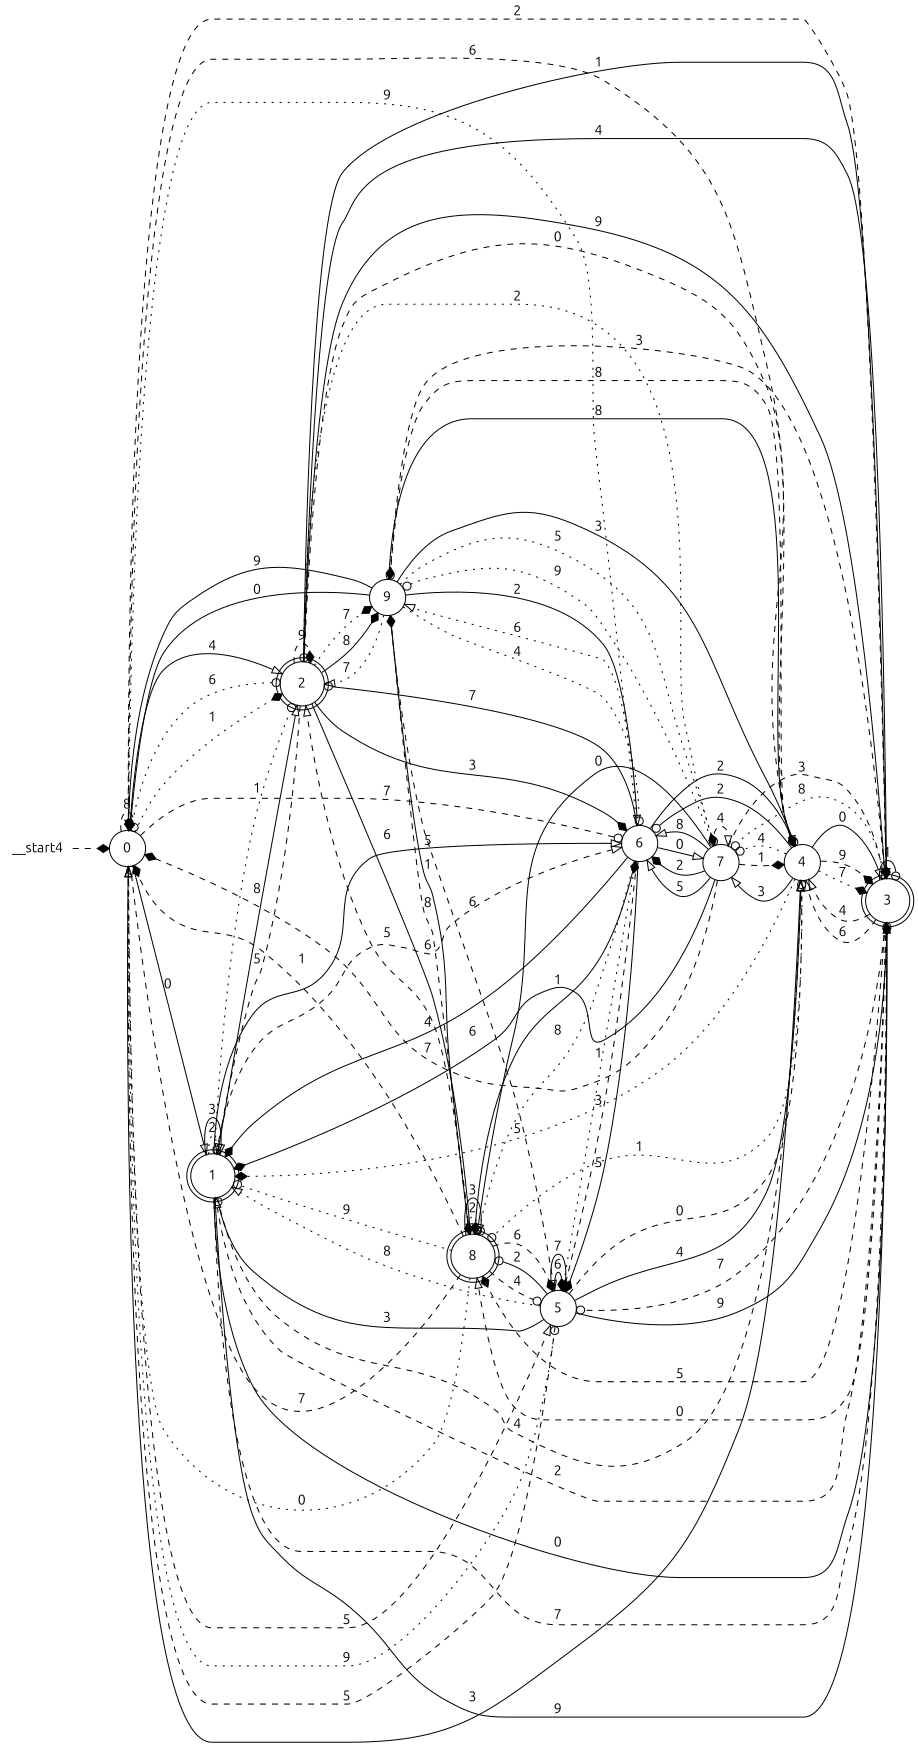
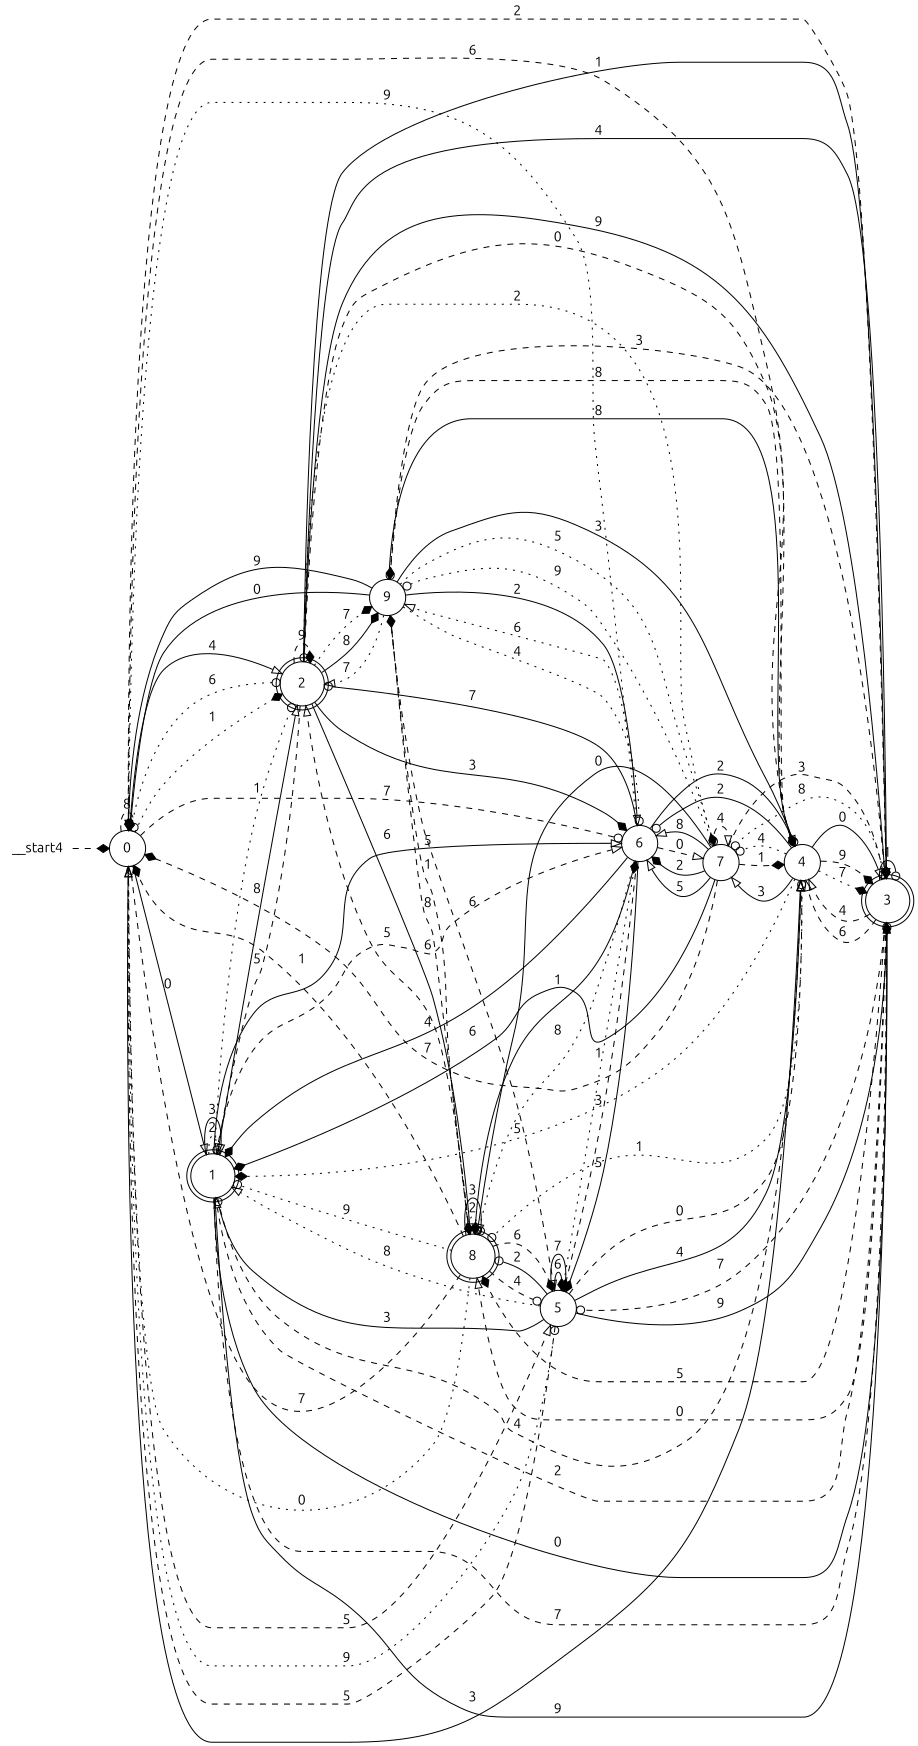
(675, 852) -> (675, 852)
(437, 917) -> (437, 917)
